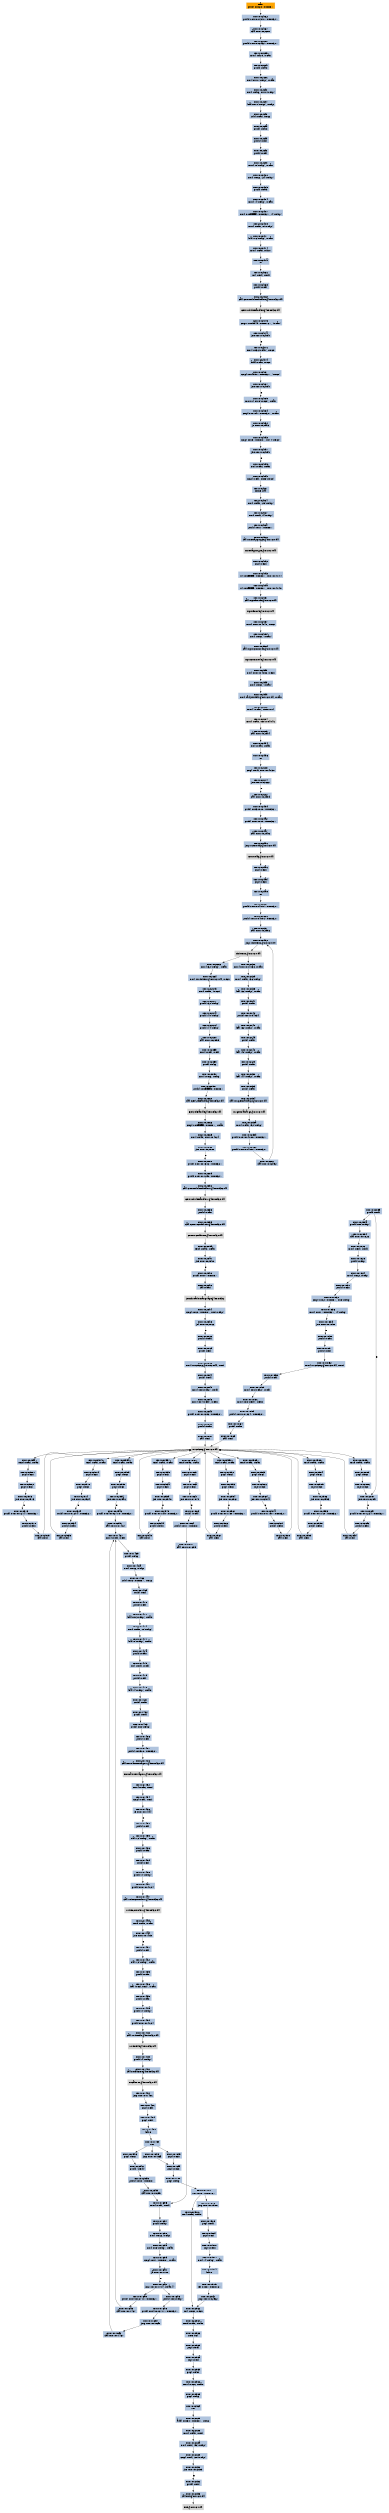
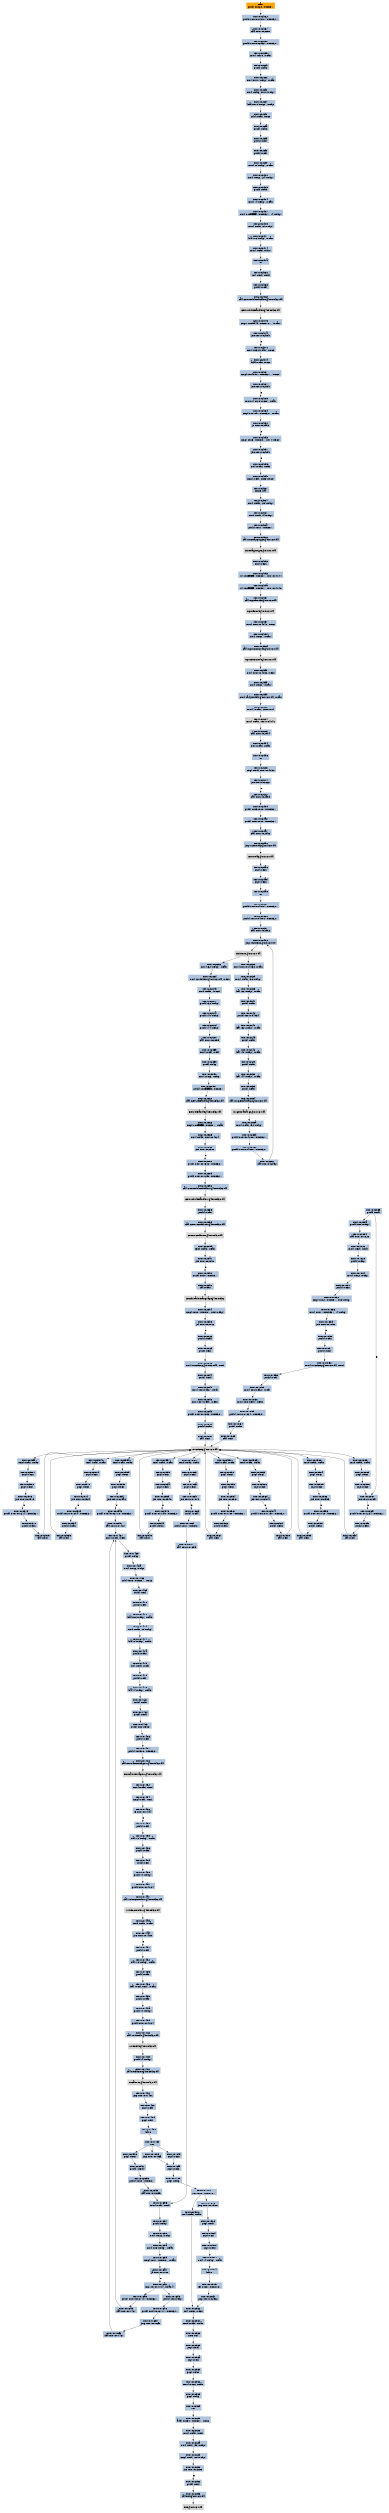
(330, 1304) -> none
